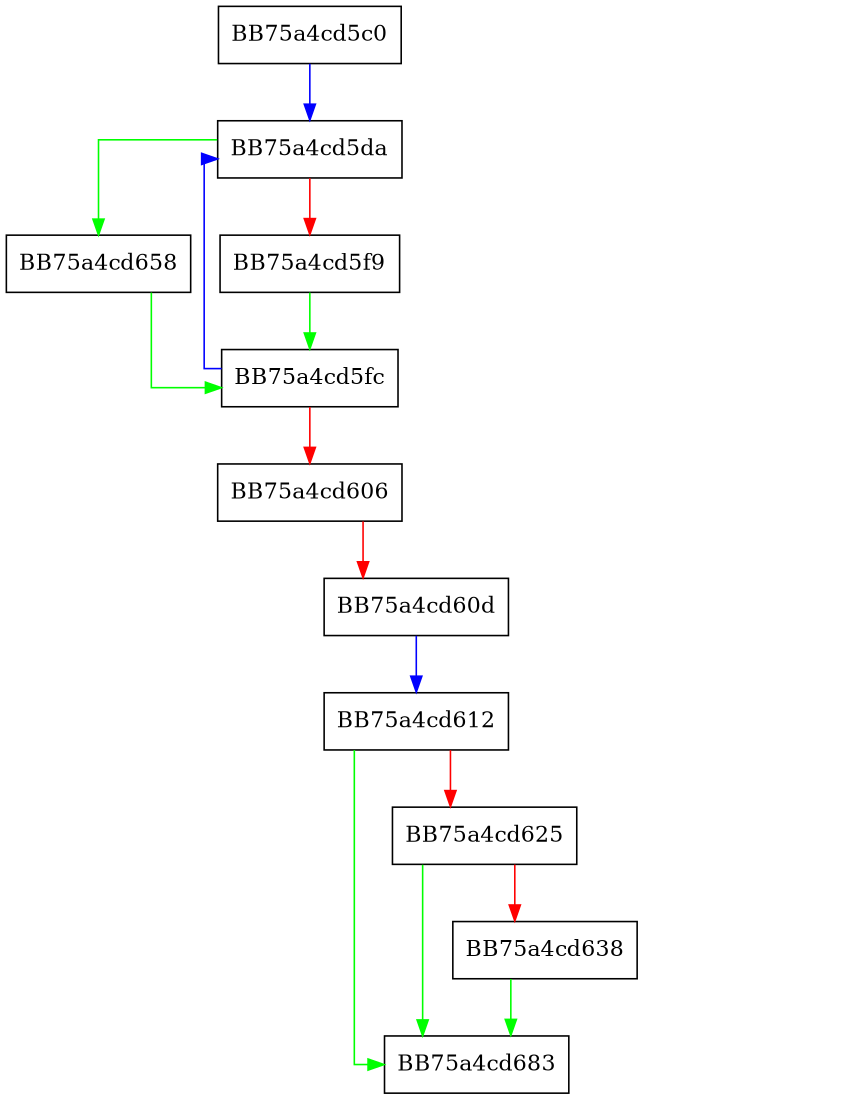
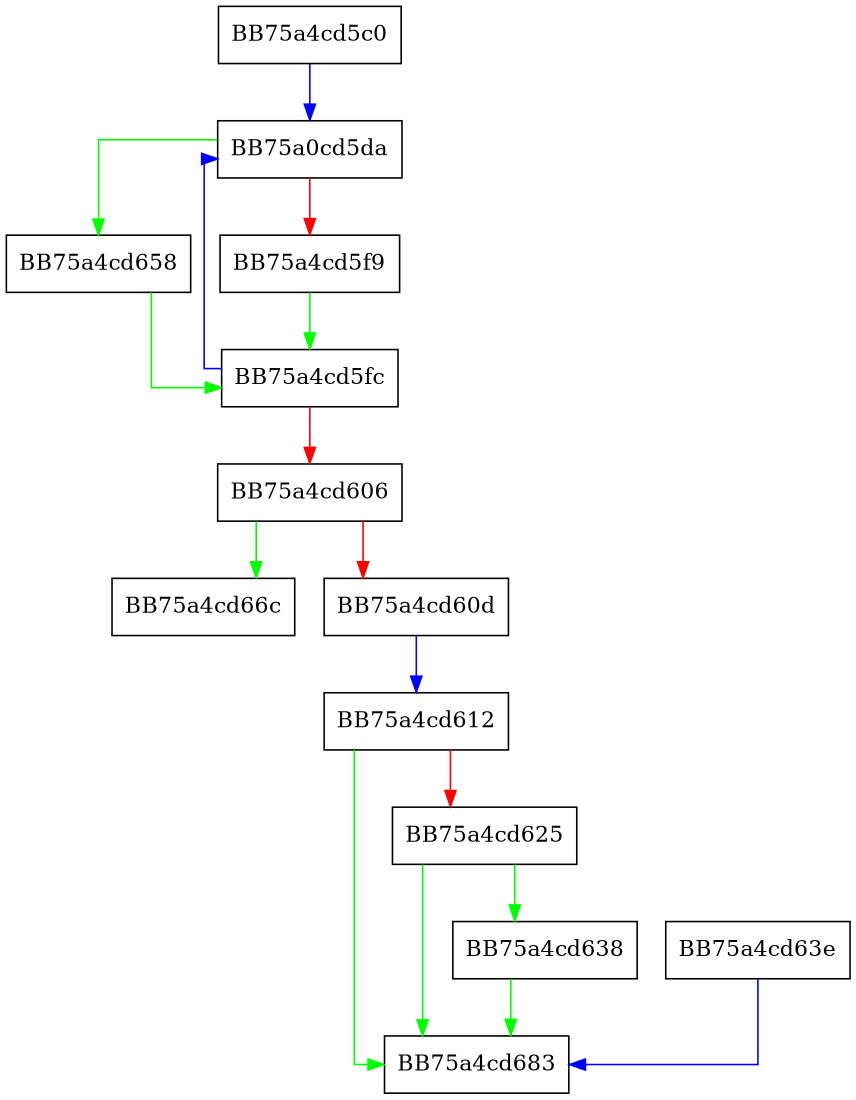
(310, 149) -> (310, 149)
none -> (203, 607)
(515, 885) -> (515, 885)
none -> (758, 950)
